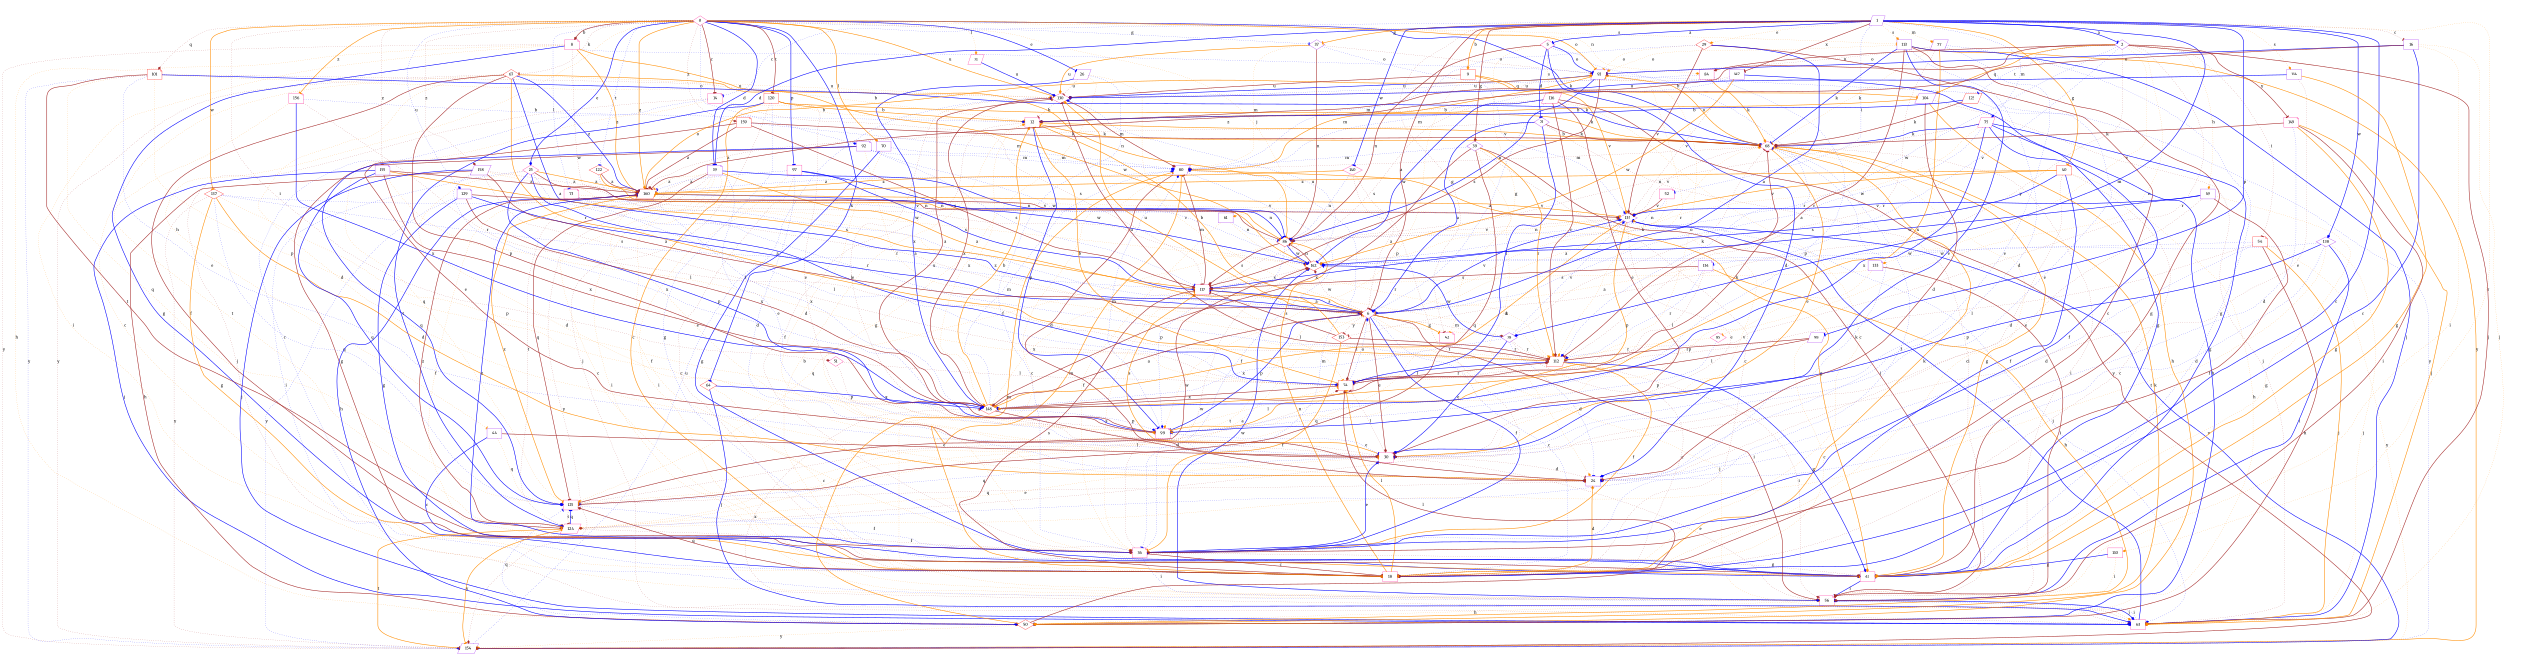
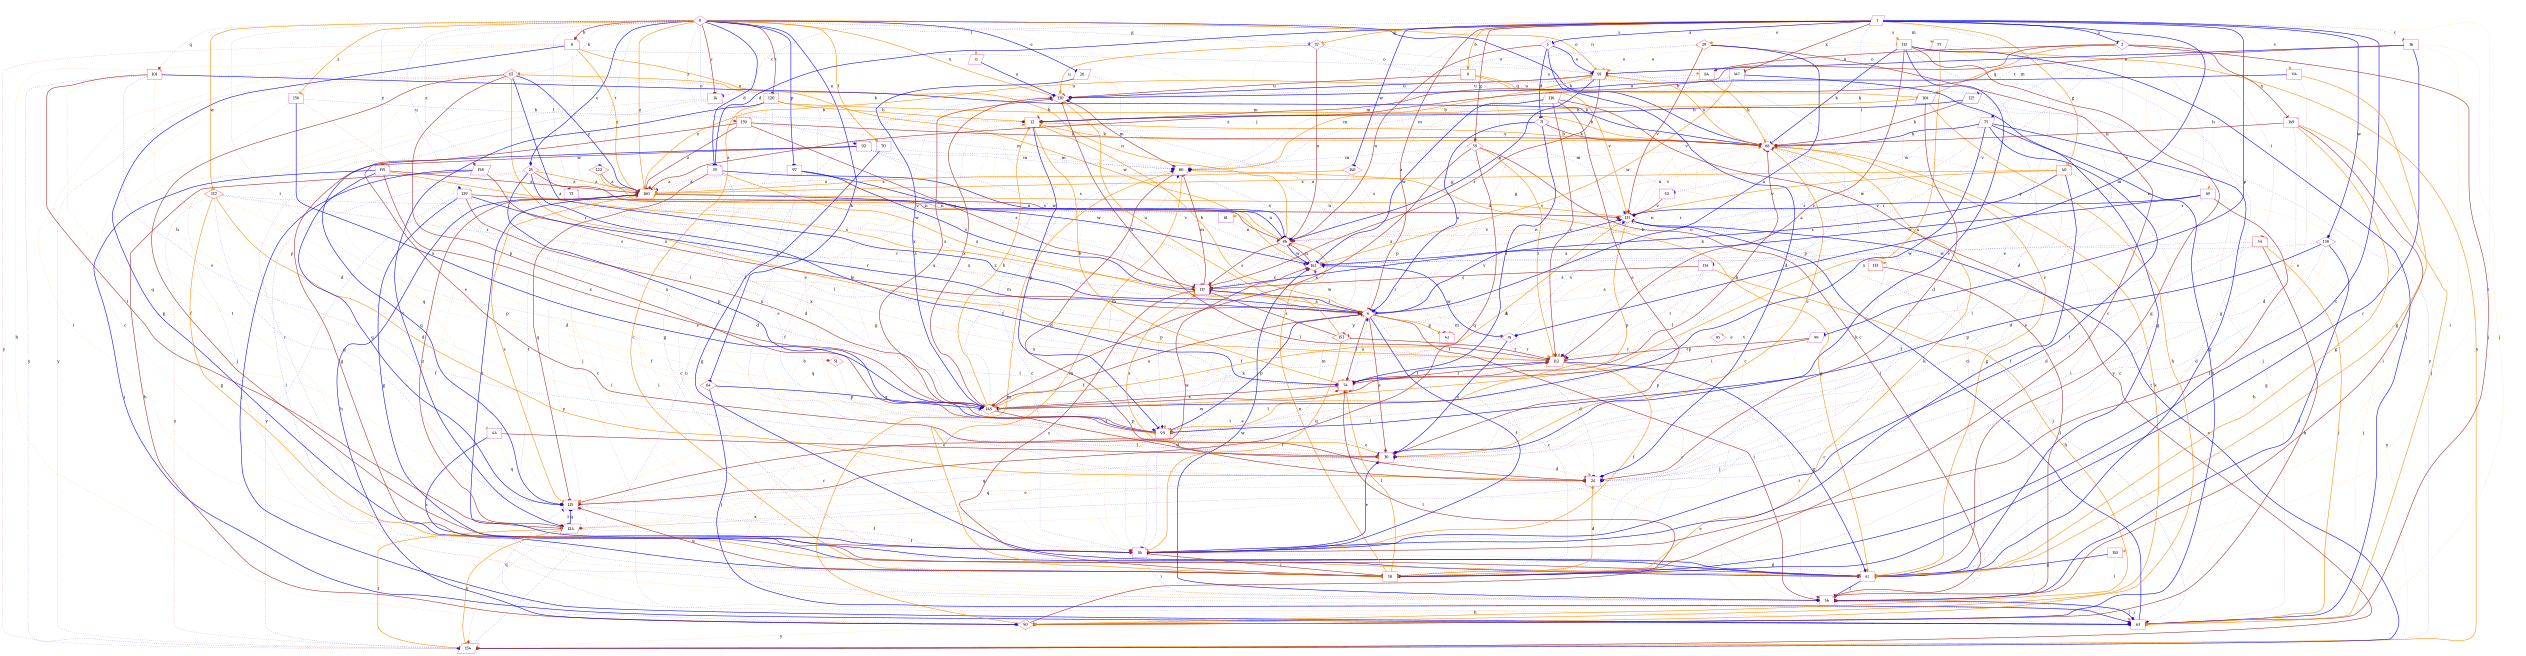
(1876, 266) -> (1876, 266)
(468, 649) -> (468, 649)
